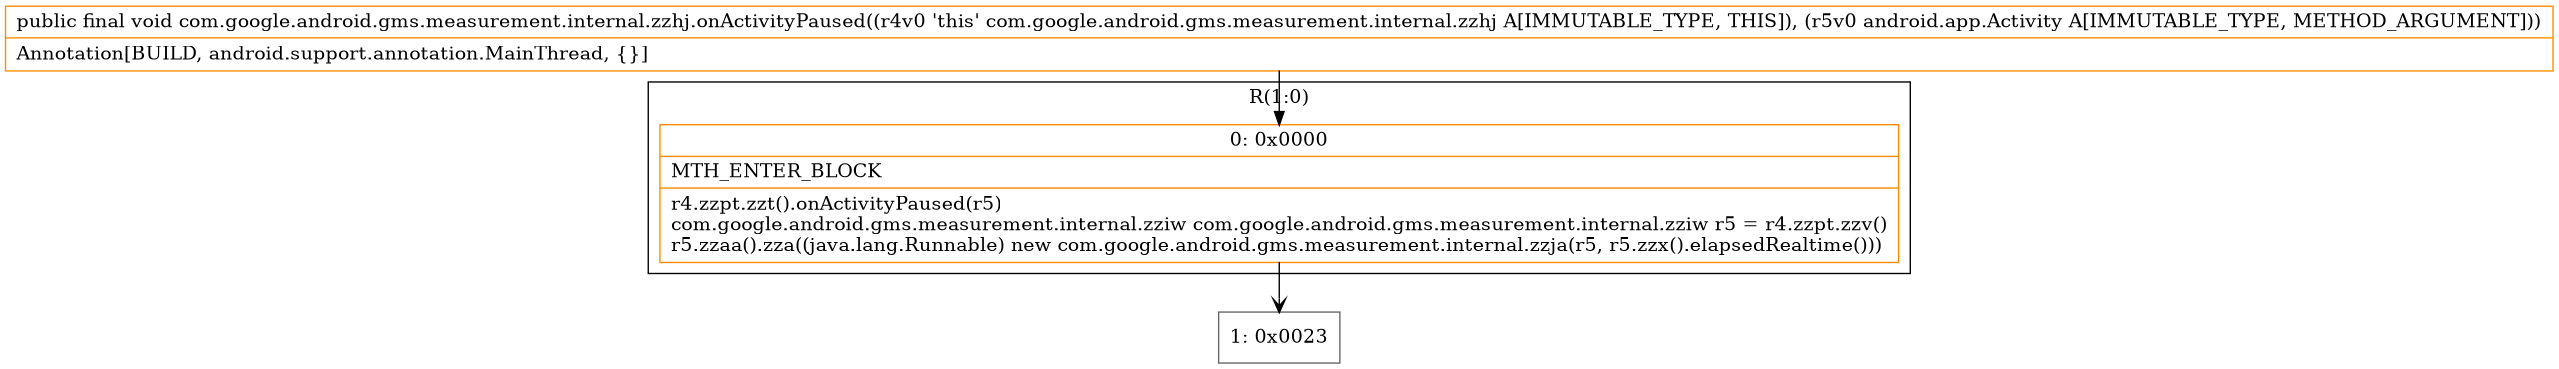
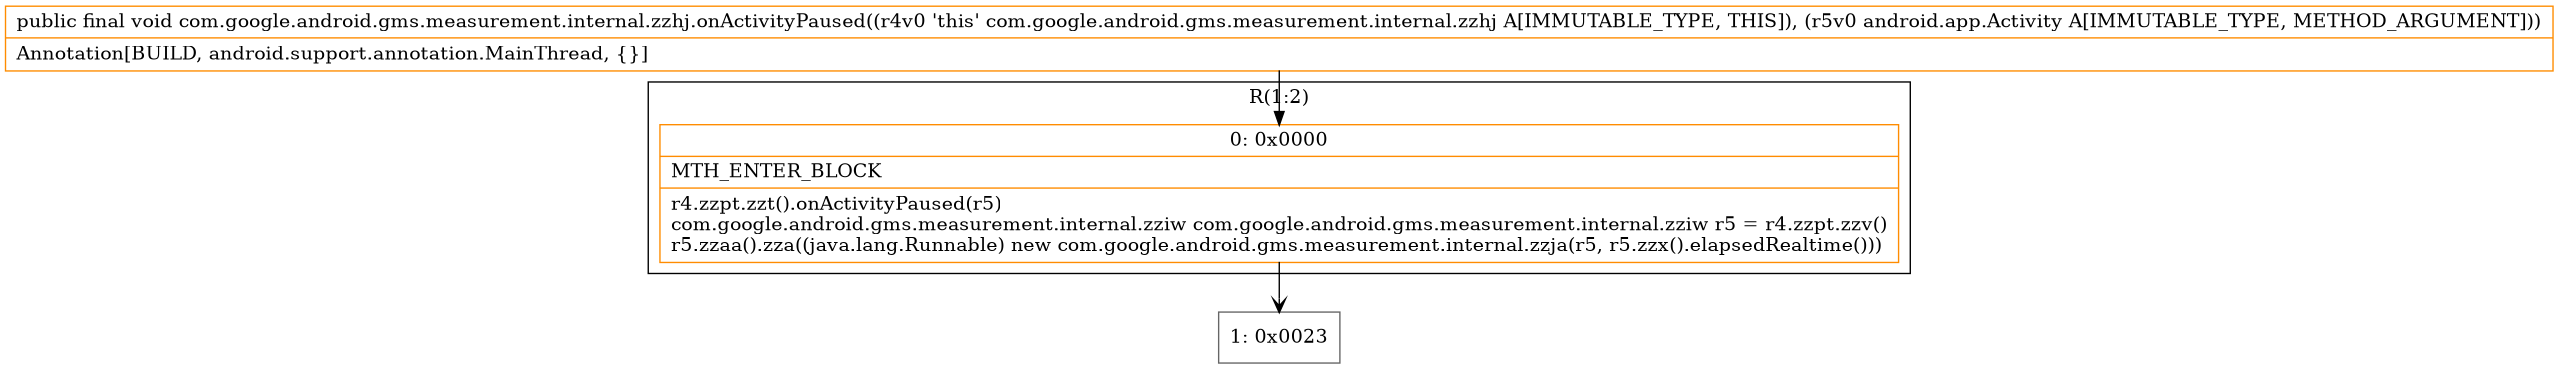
(1279, 98) -> (1279, 98)
